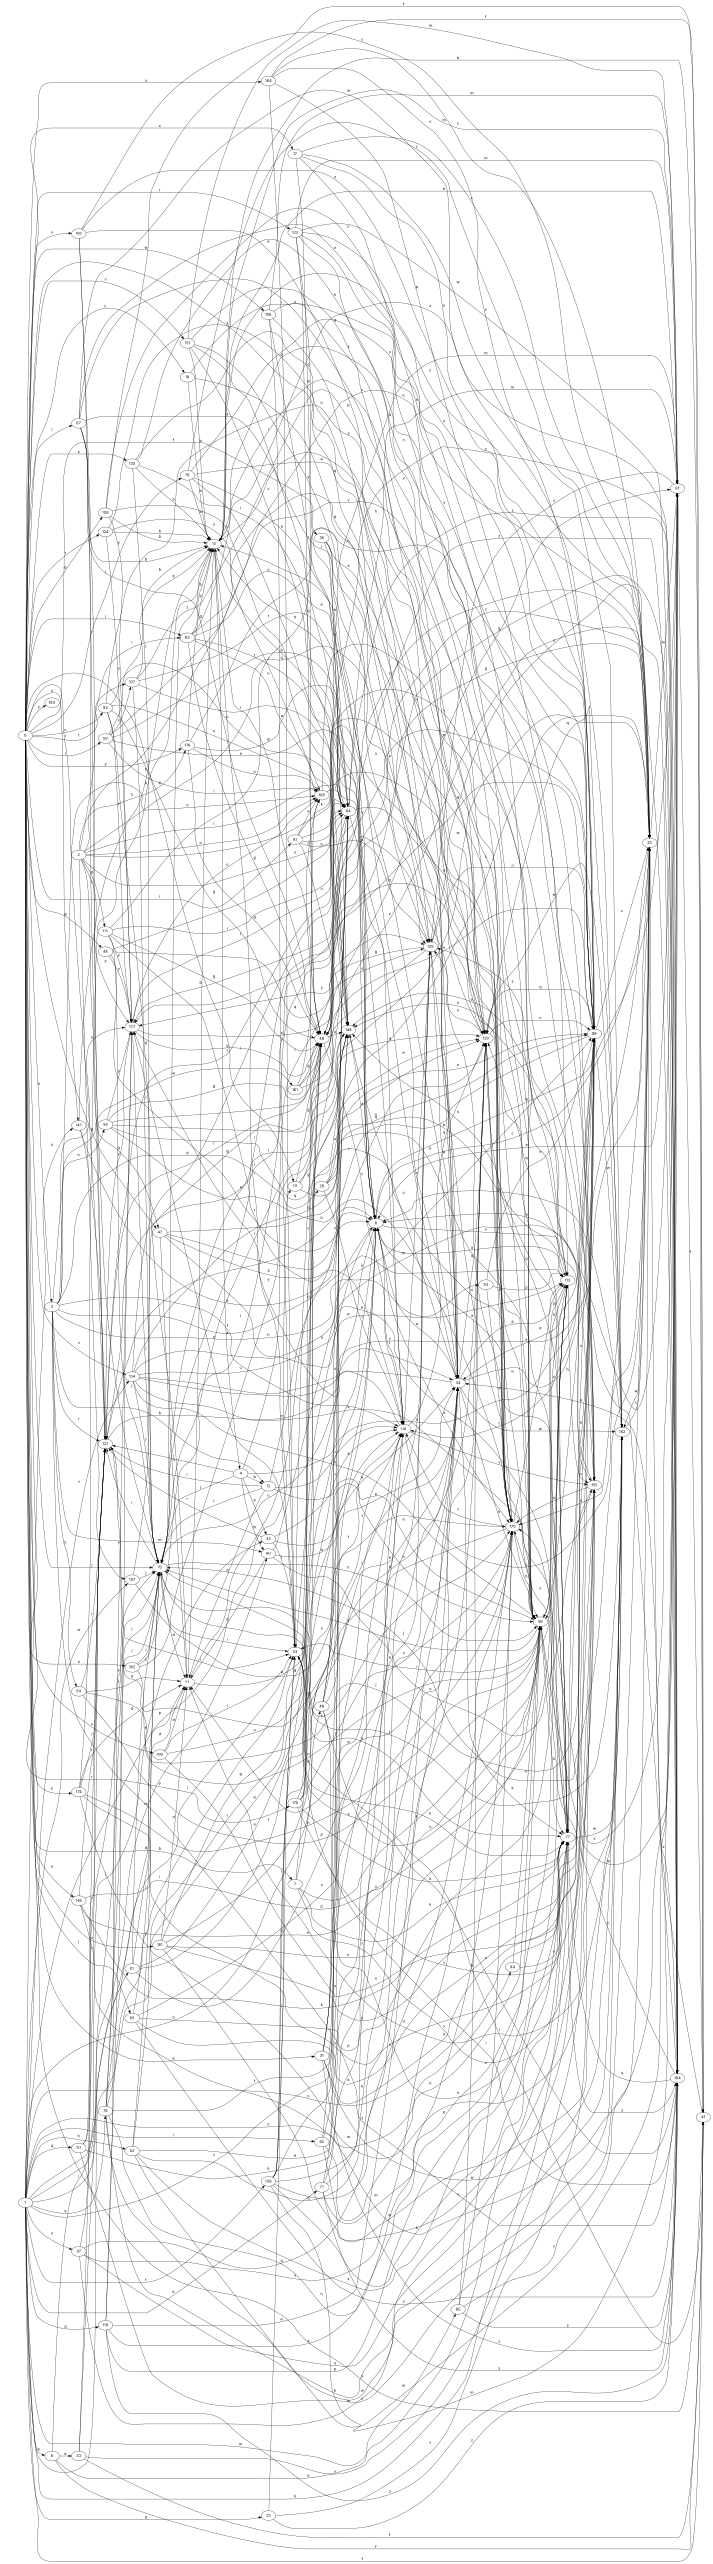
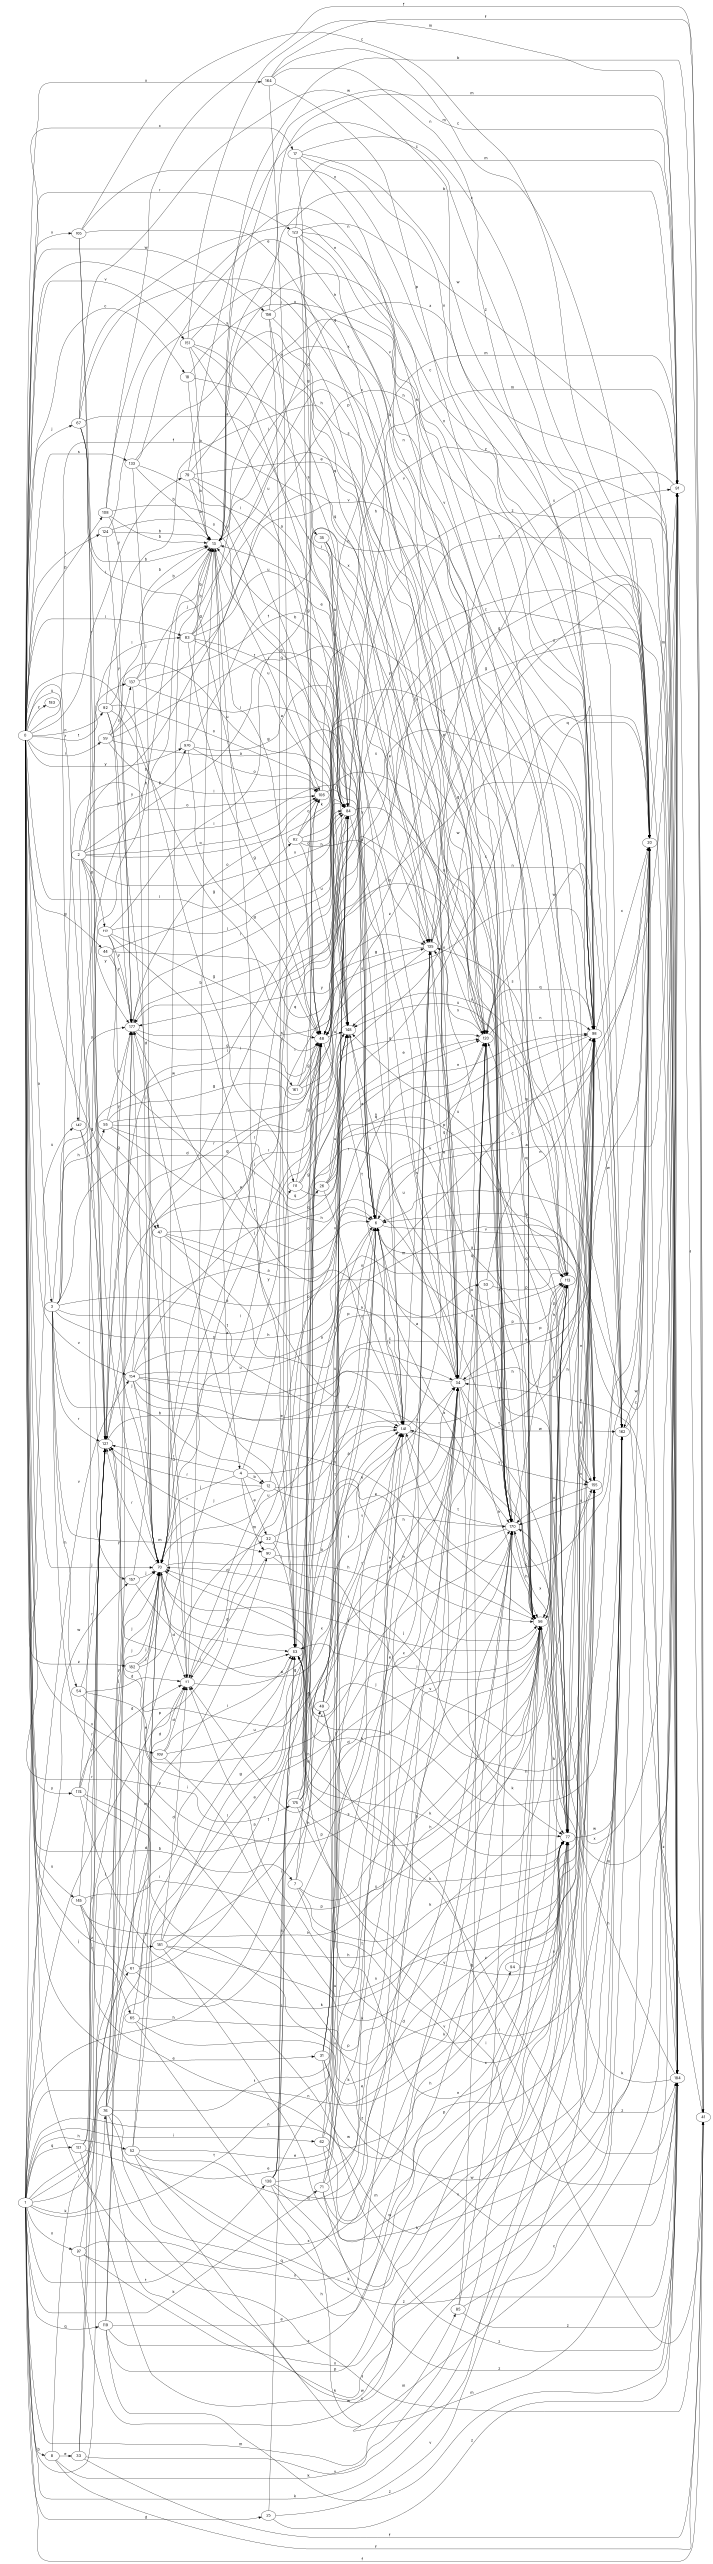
(187, 746) -> (187, 746)
(110, 1233) -> (112, 1236)
(348, 1837) -> (431, 2035)
